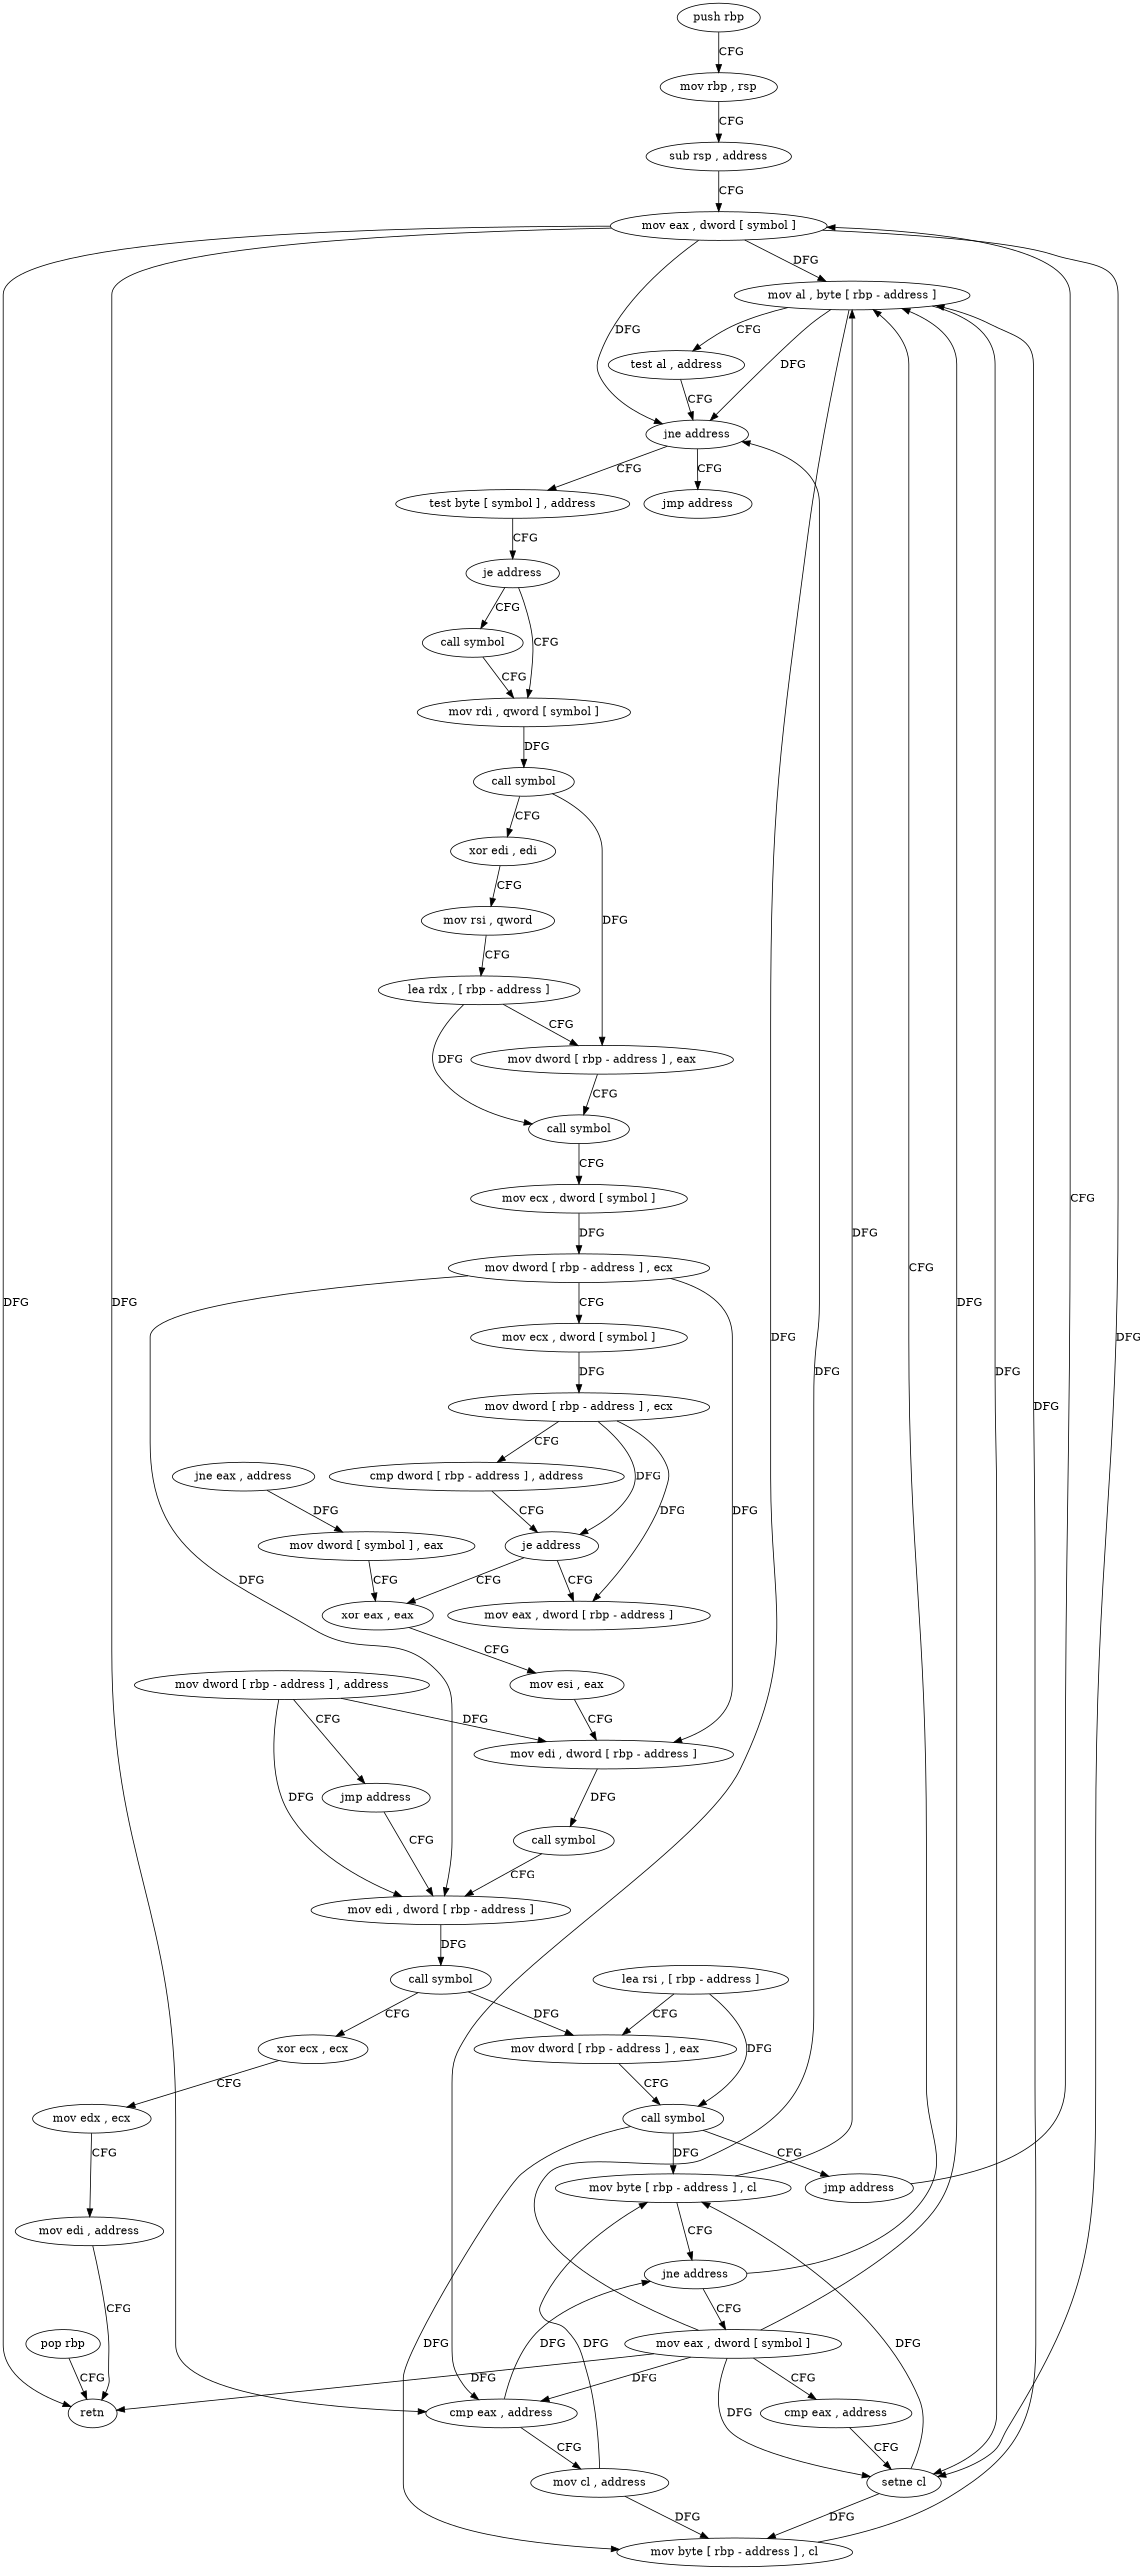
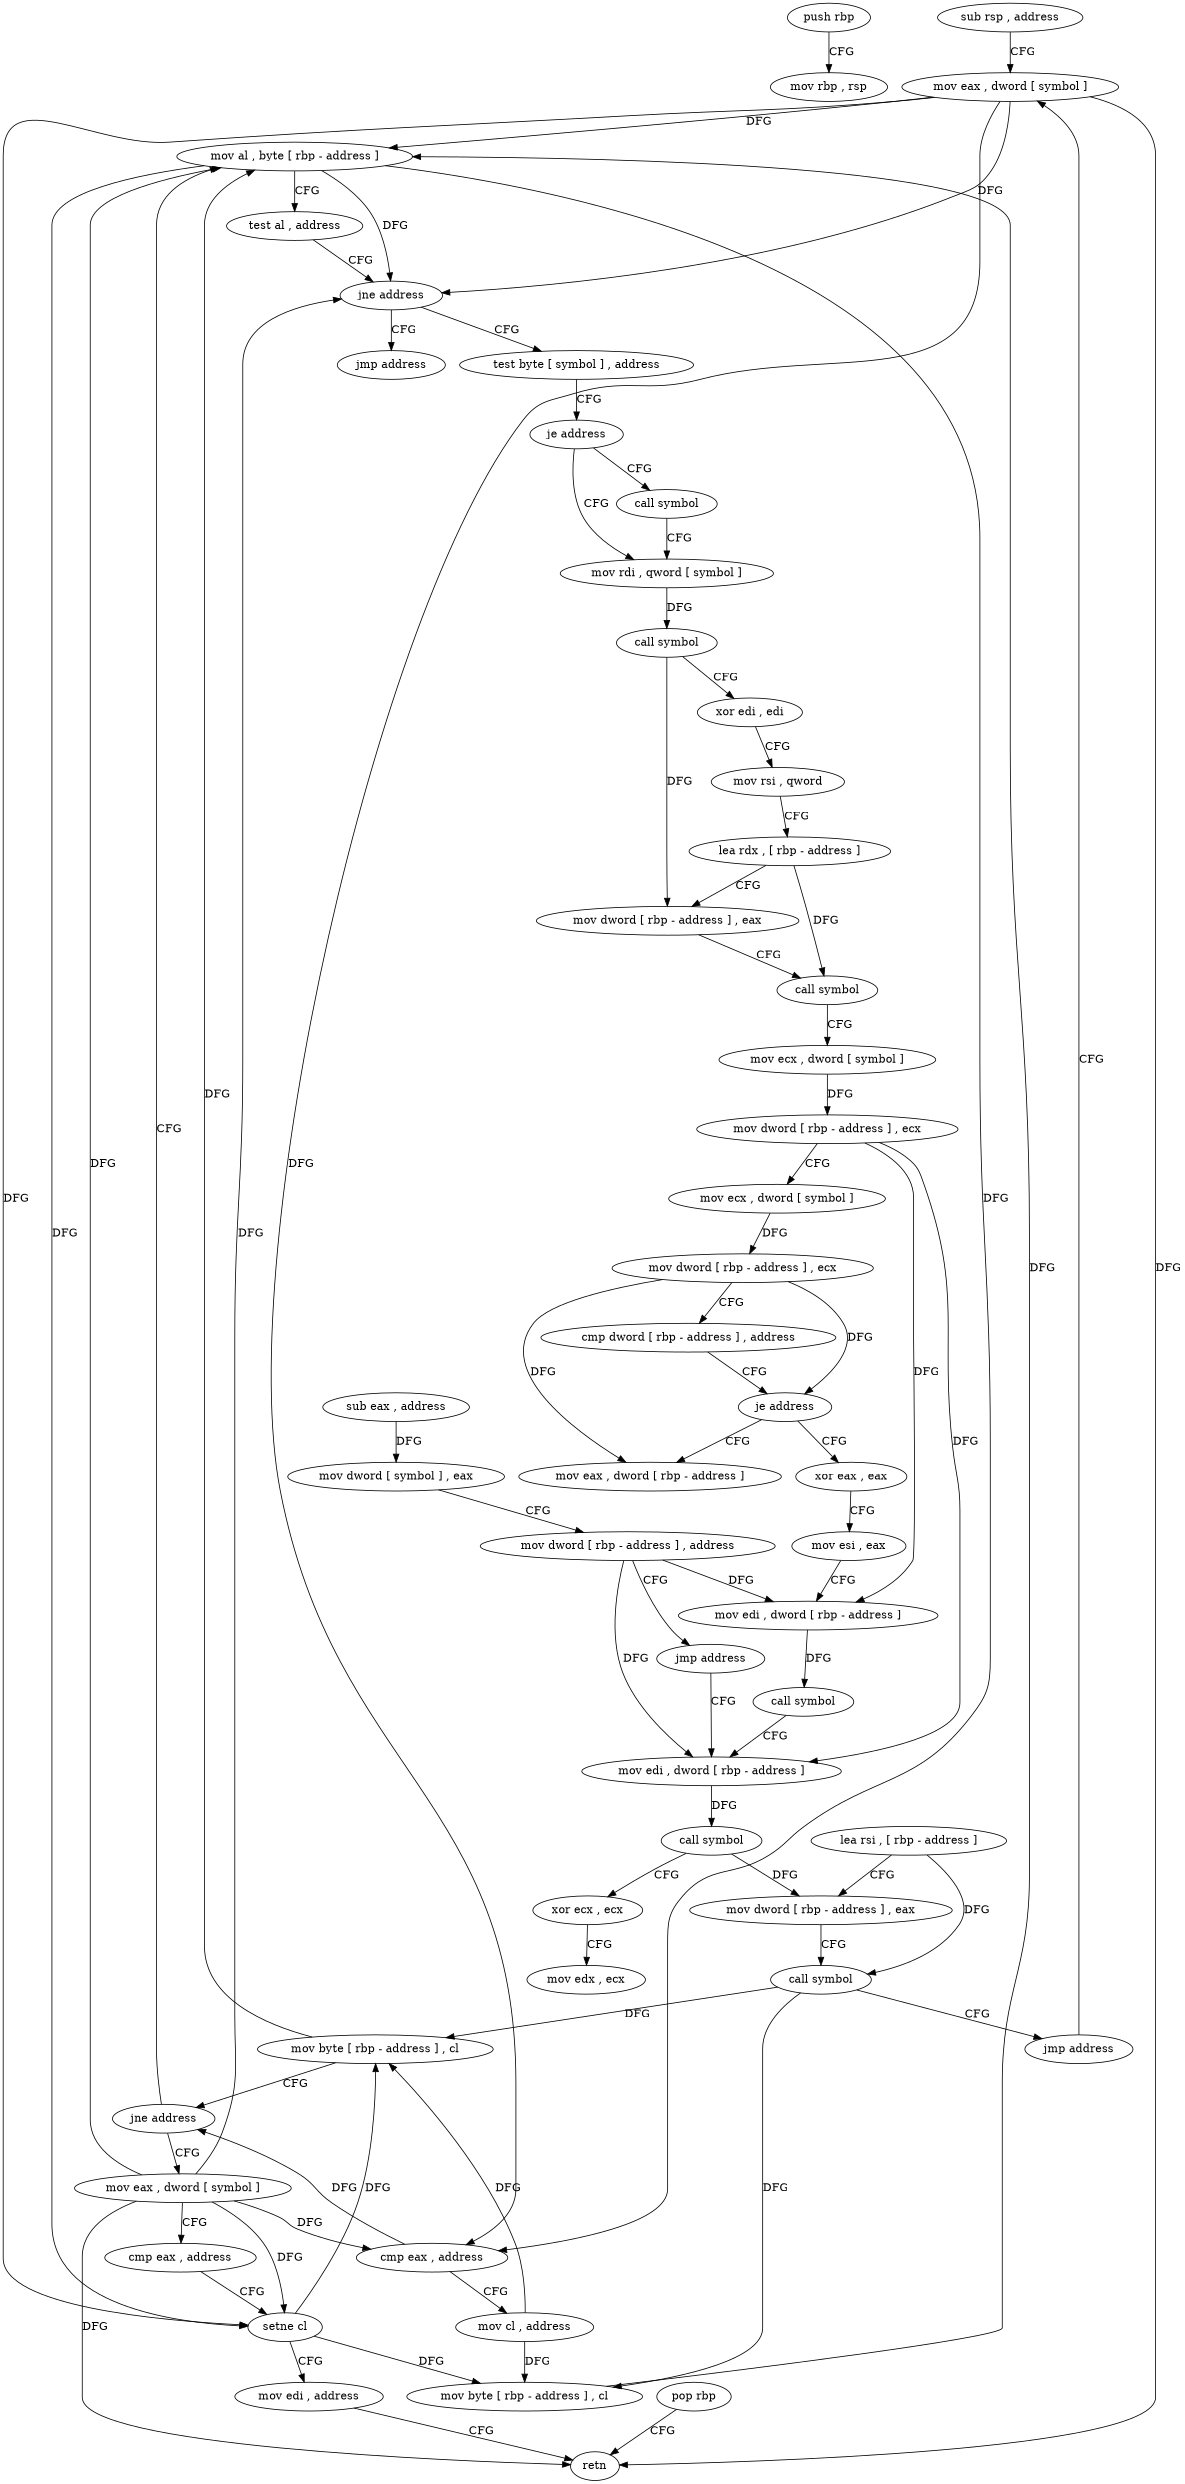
(719, 118) -> none
(244, 1477) -> (396, 1407)
(371, 1577) -> (507, 1510)
(91, 2171) -> (296, 2358)
